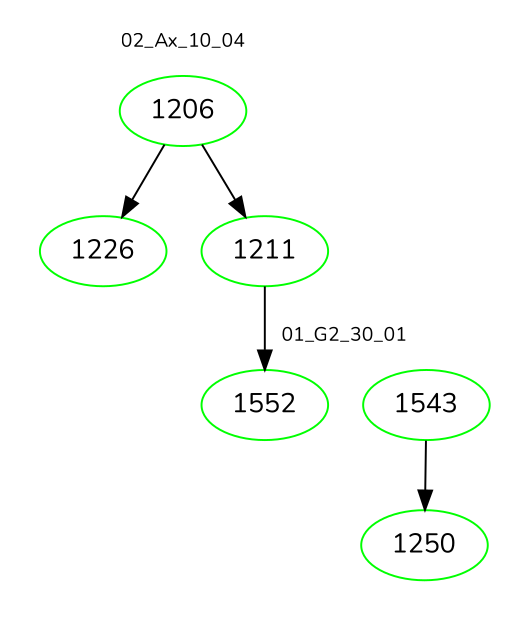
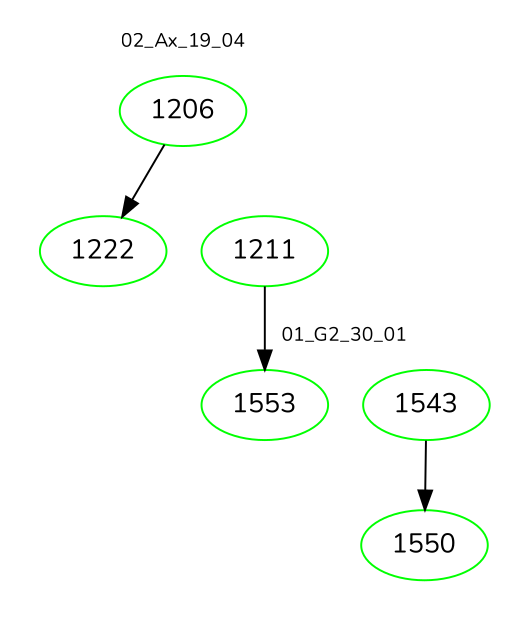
(183, 42) -> (183, 42)
(219, 172) -> none
(103, 251) -> (103, 251)
(265, 405) -> (265, 405)
(424, 545) -> (424, 545)
